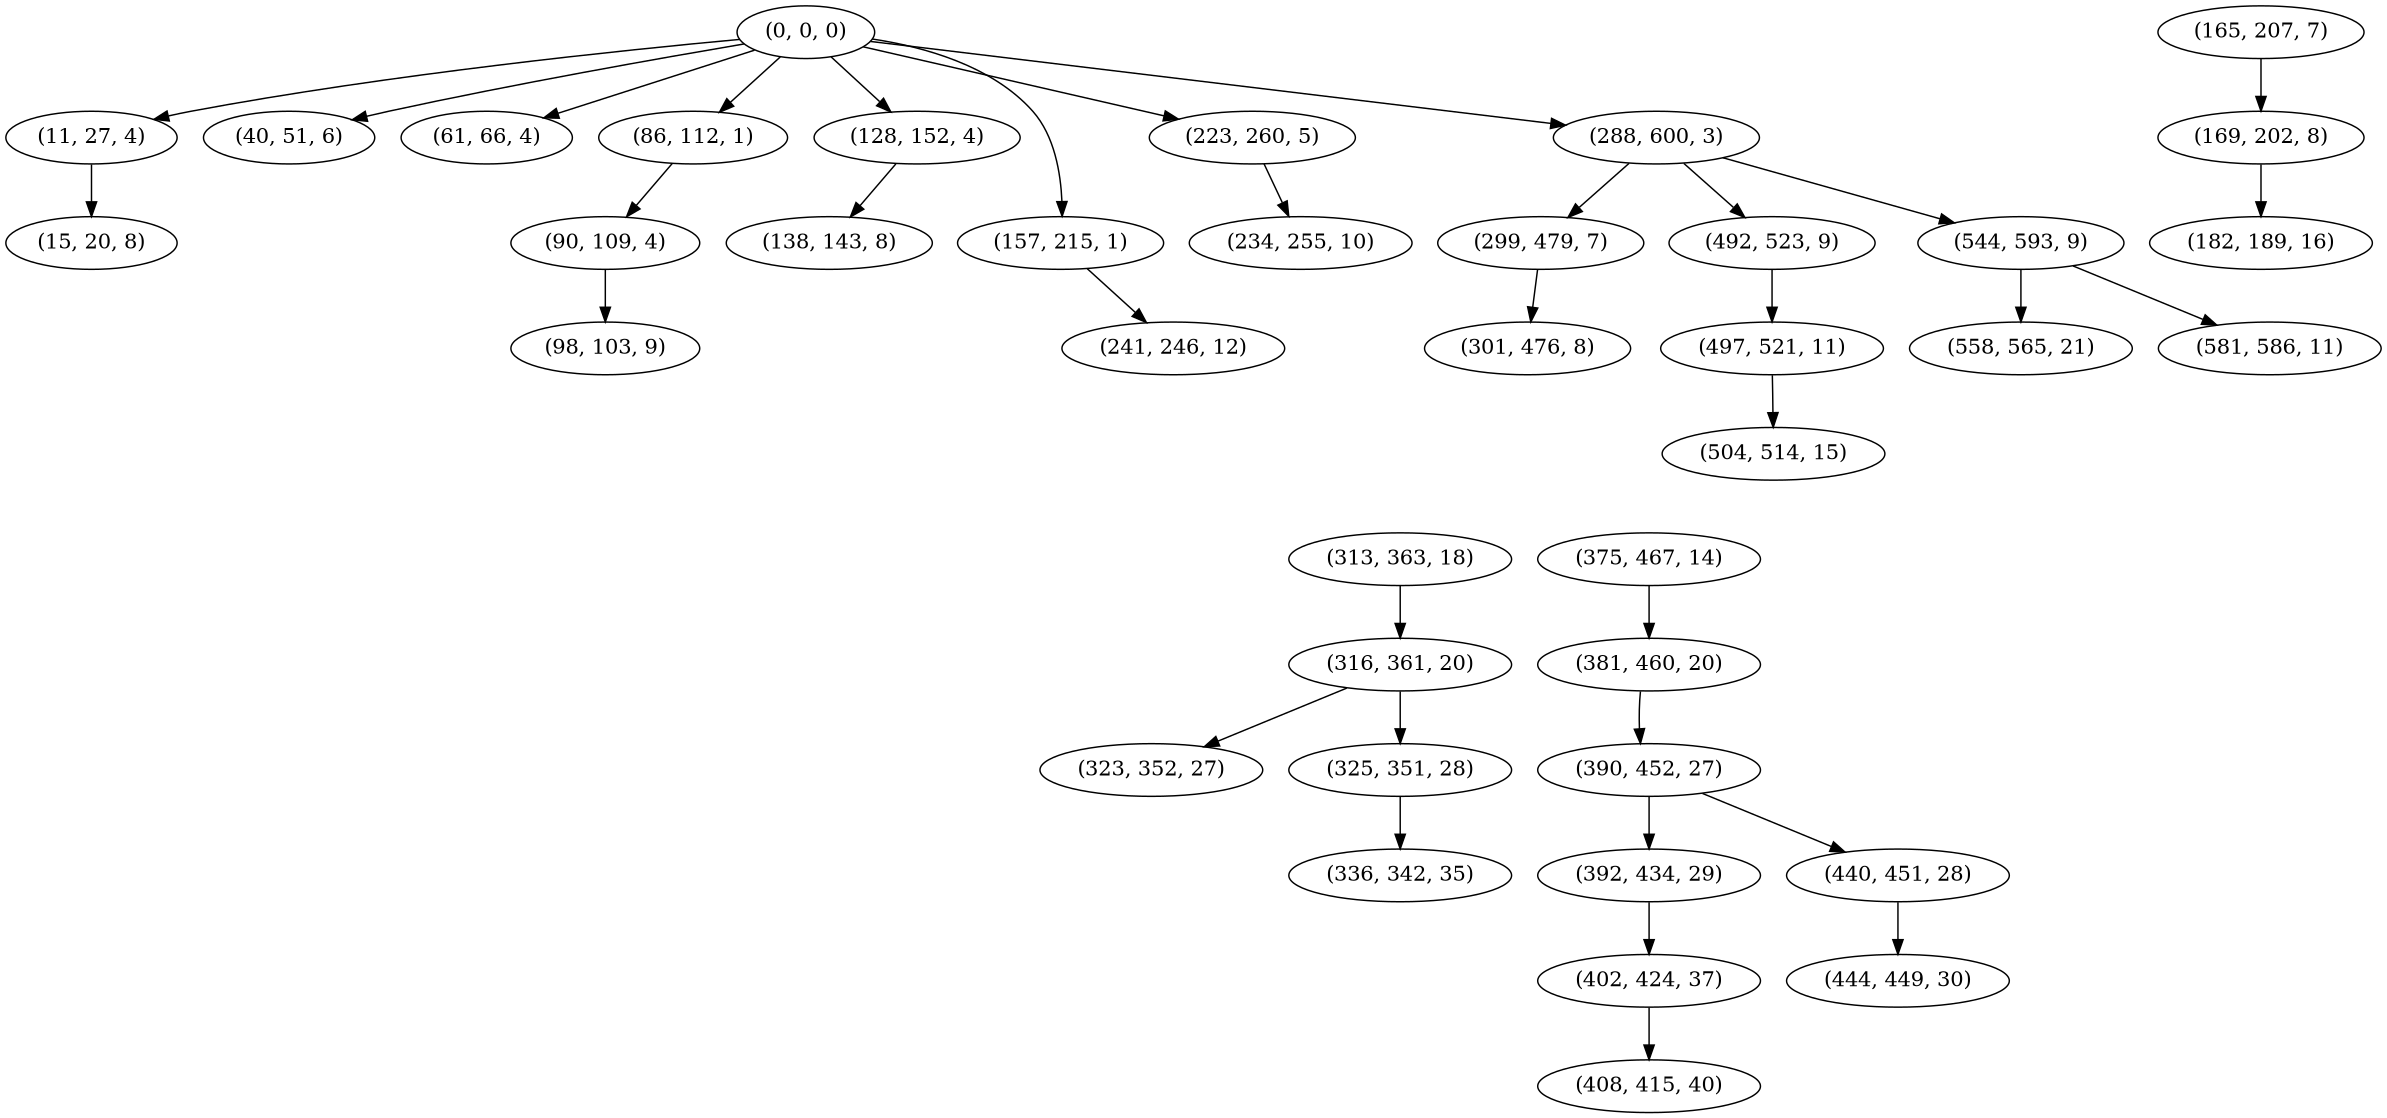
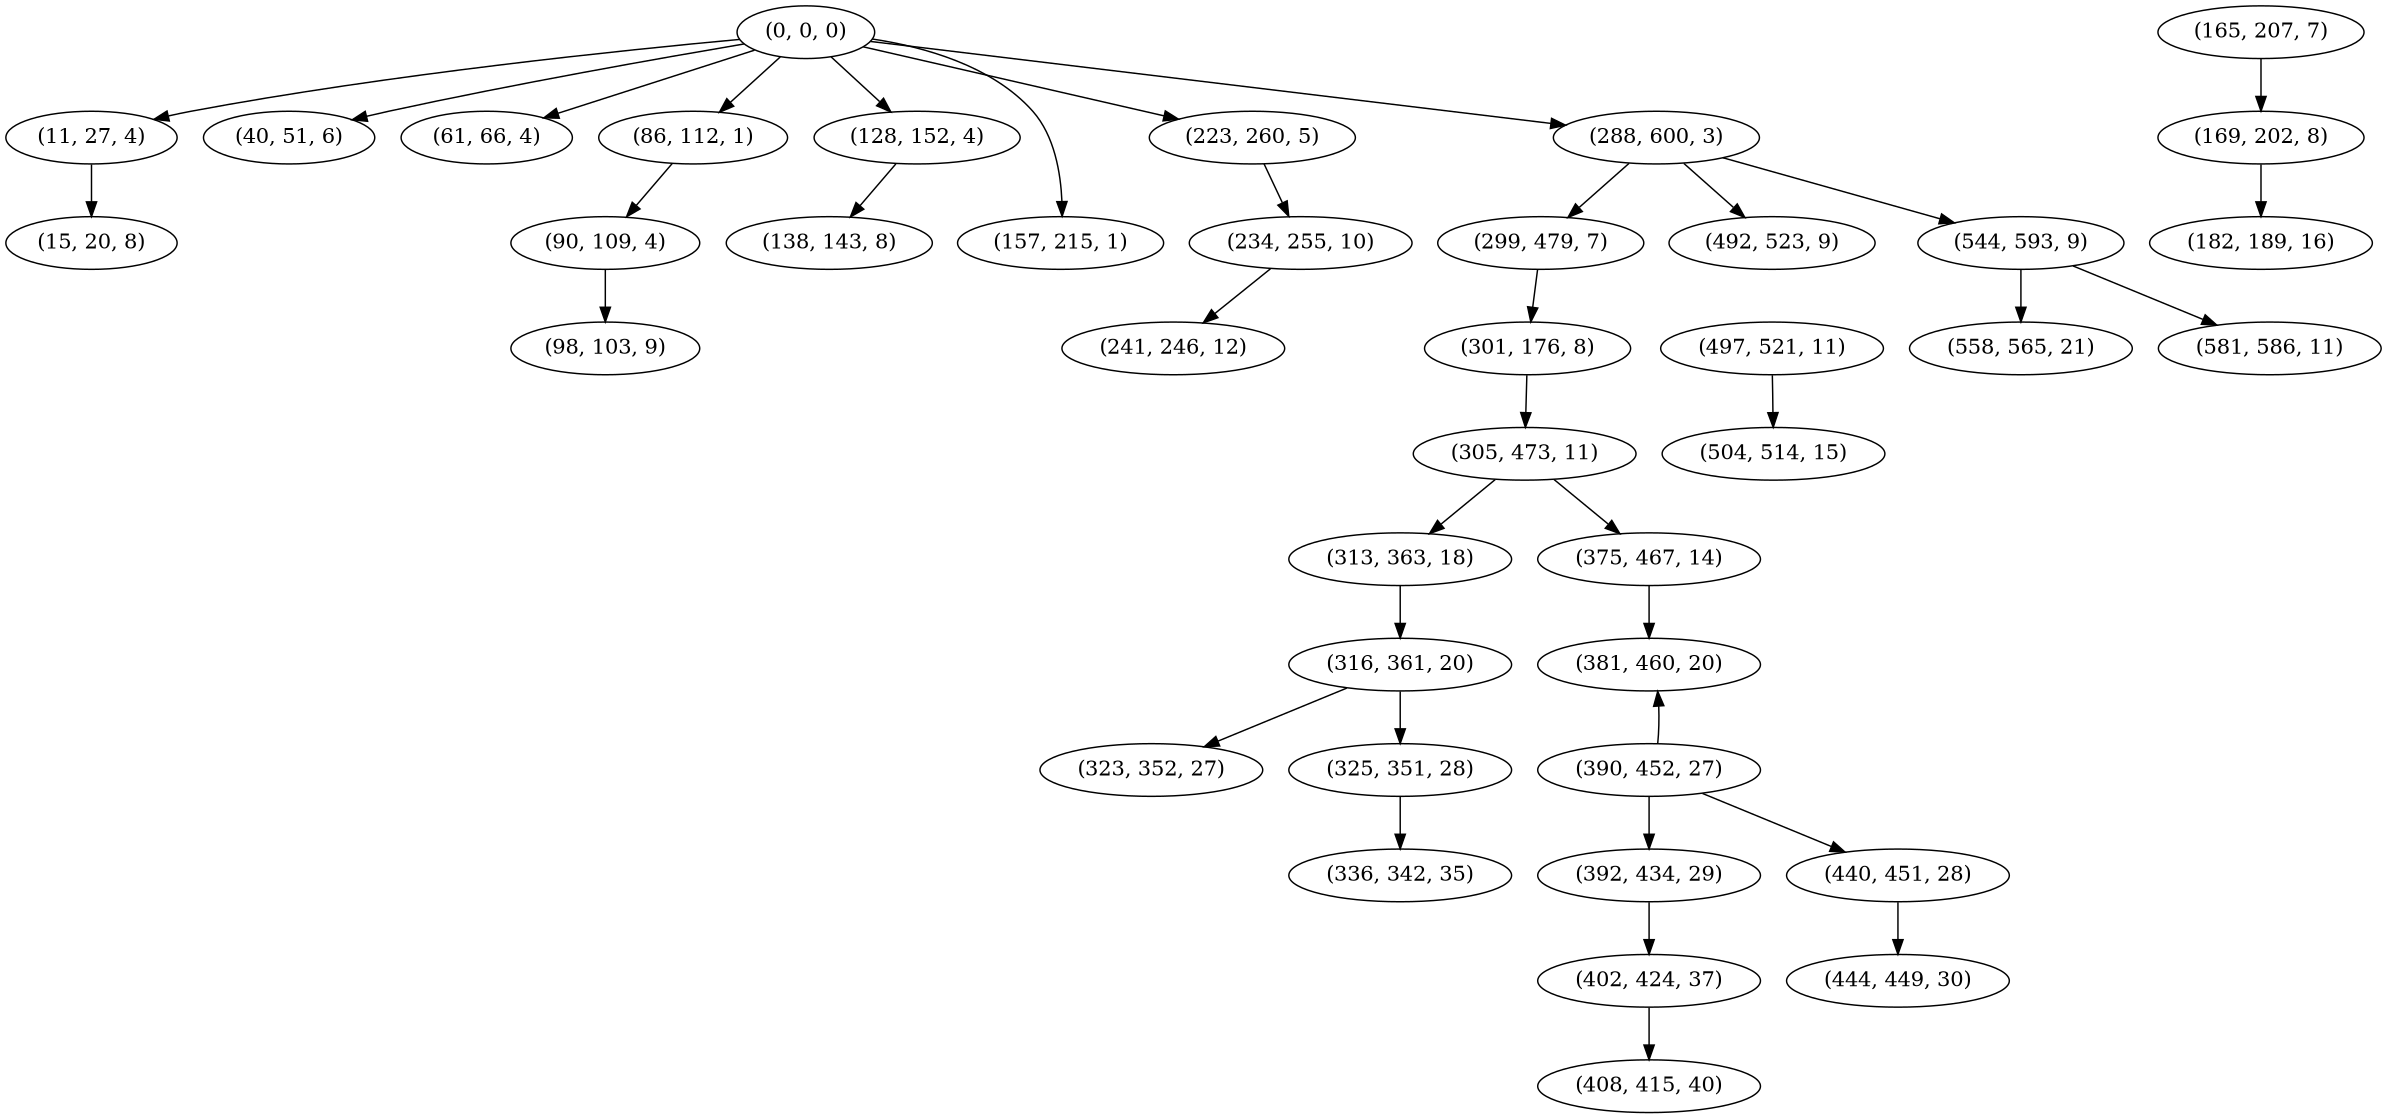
(1772, 289) -> none
(1111, 291) -> (1243, 291)
(1528, 348) -> (1528, 348)
none -> (1525, 454)
(1639, 710) -> (1659, 725)
